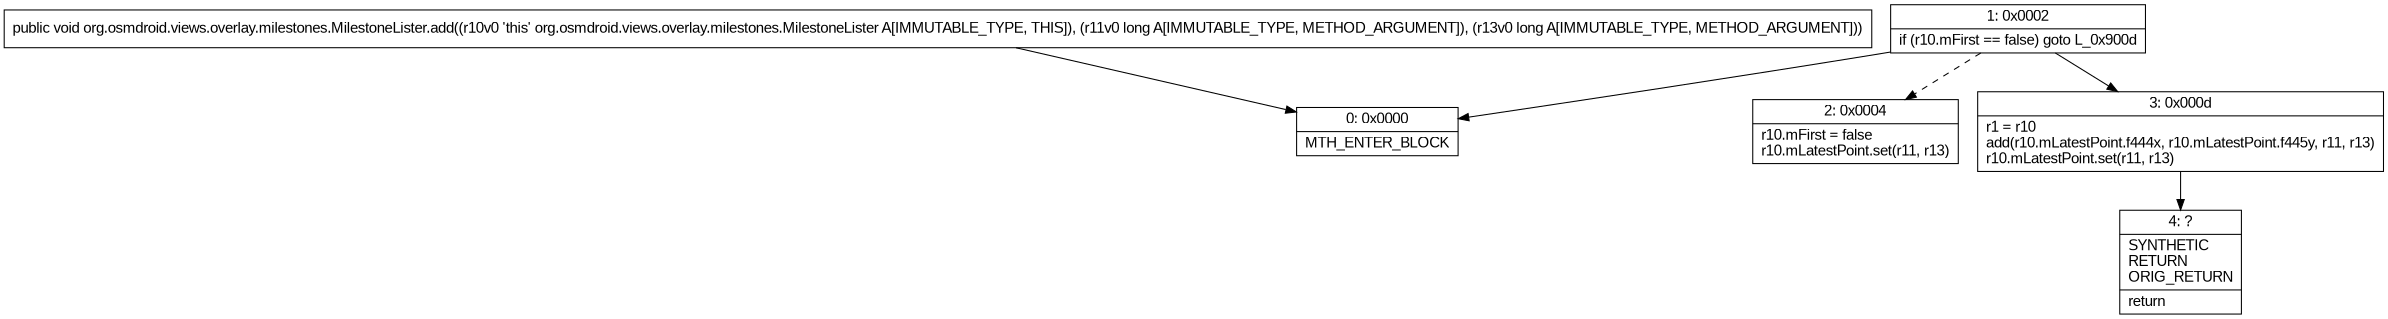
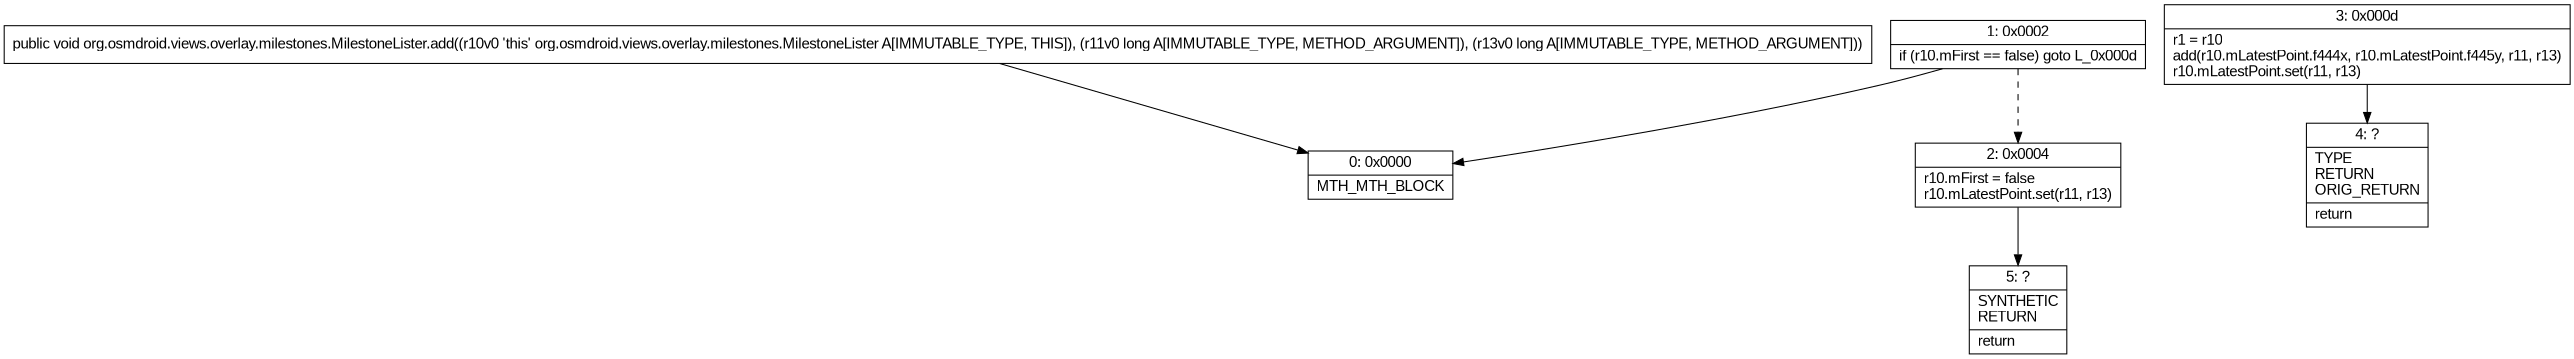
(2018, 40) -> (2018, 56)
(2082, 69) -> none
(1377, 143) -> (1380, 187)
(2169, 246) -> (2334, 159)
none -> (2018, 310)
